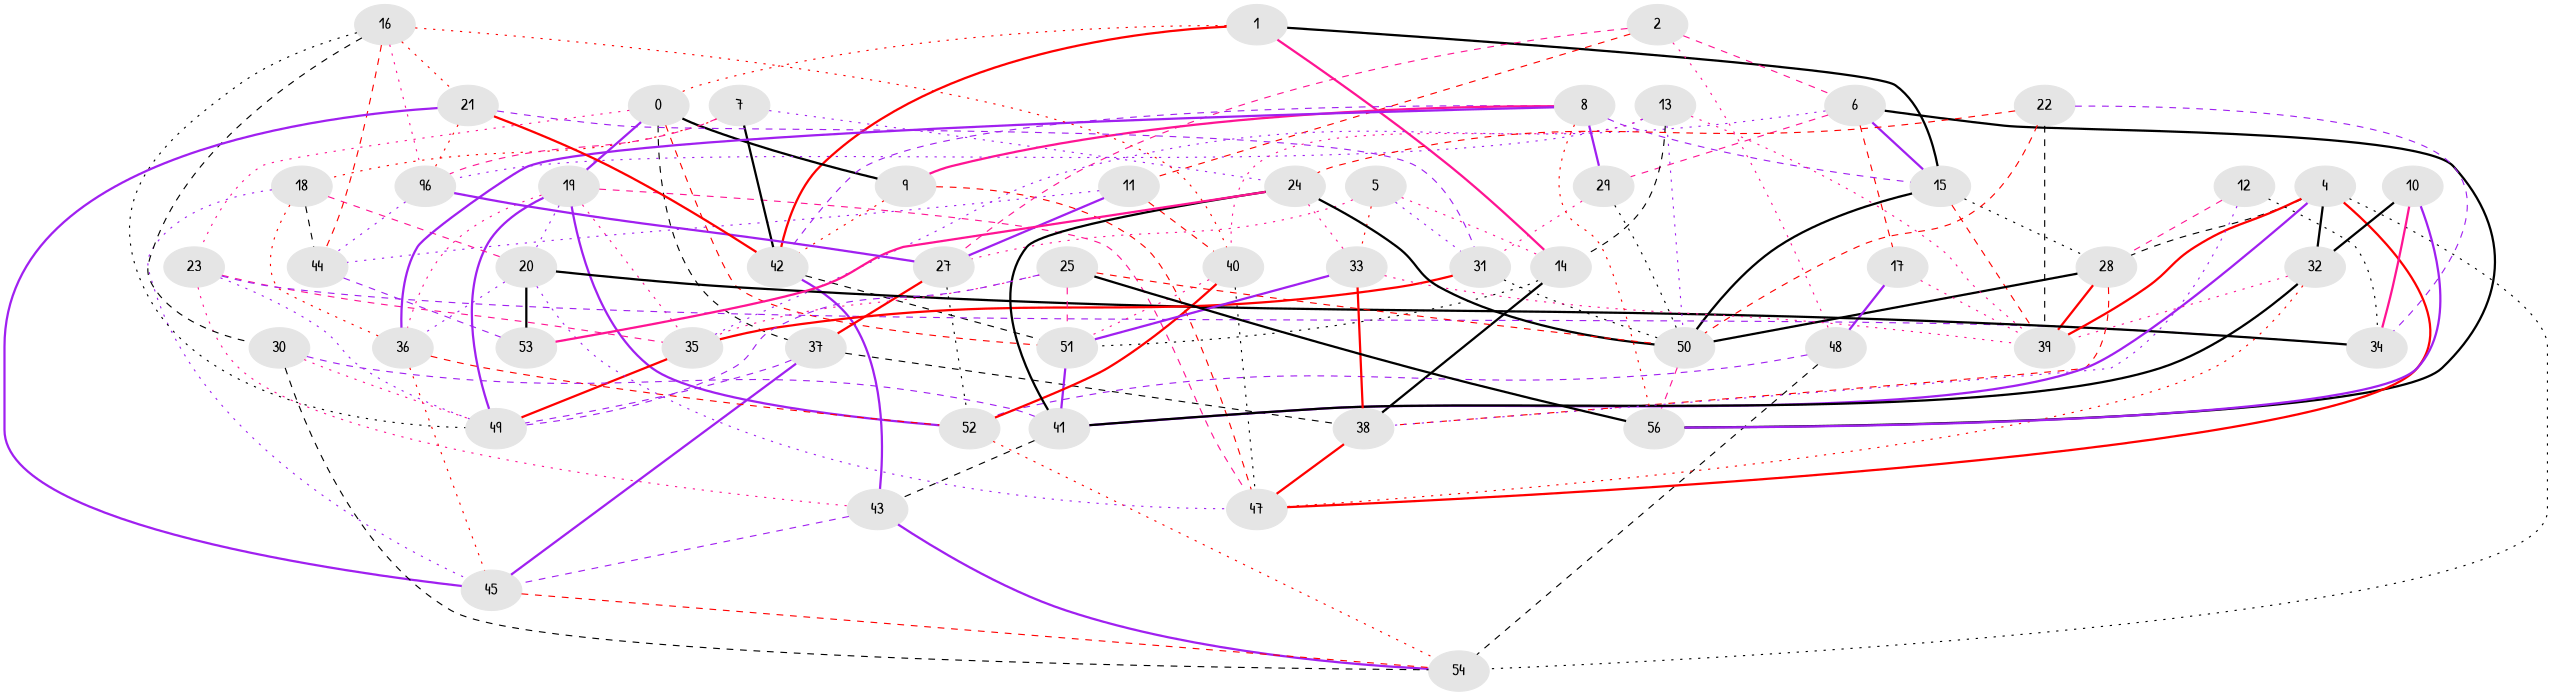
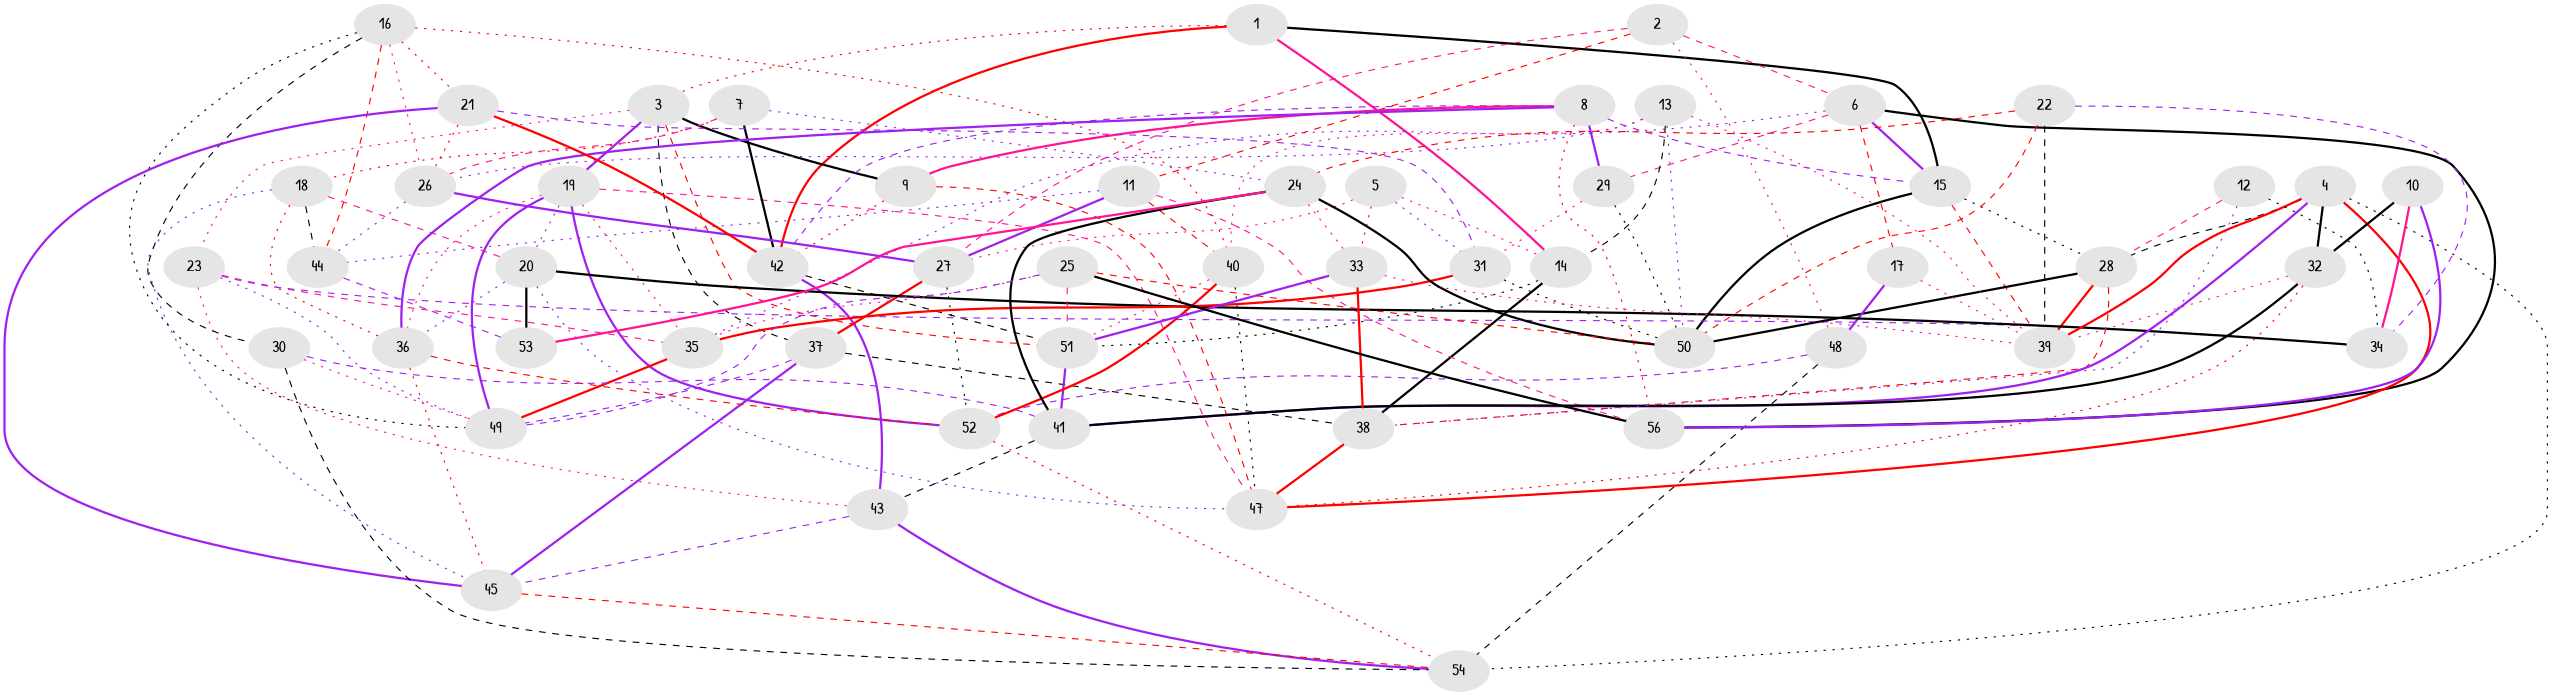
(659, 105) -> (659, 105)
(425, 186) -> (425, 186)
(1669, 388) -> (1394, 331)
